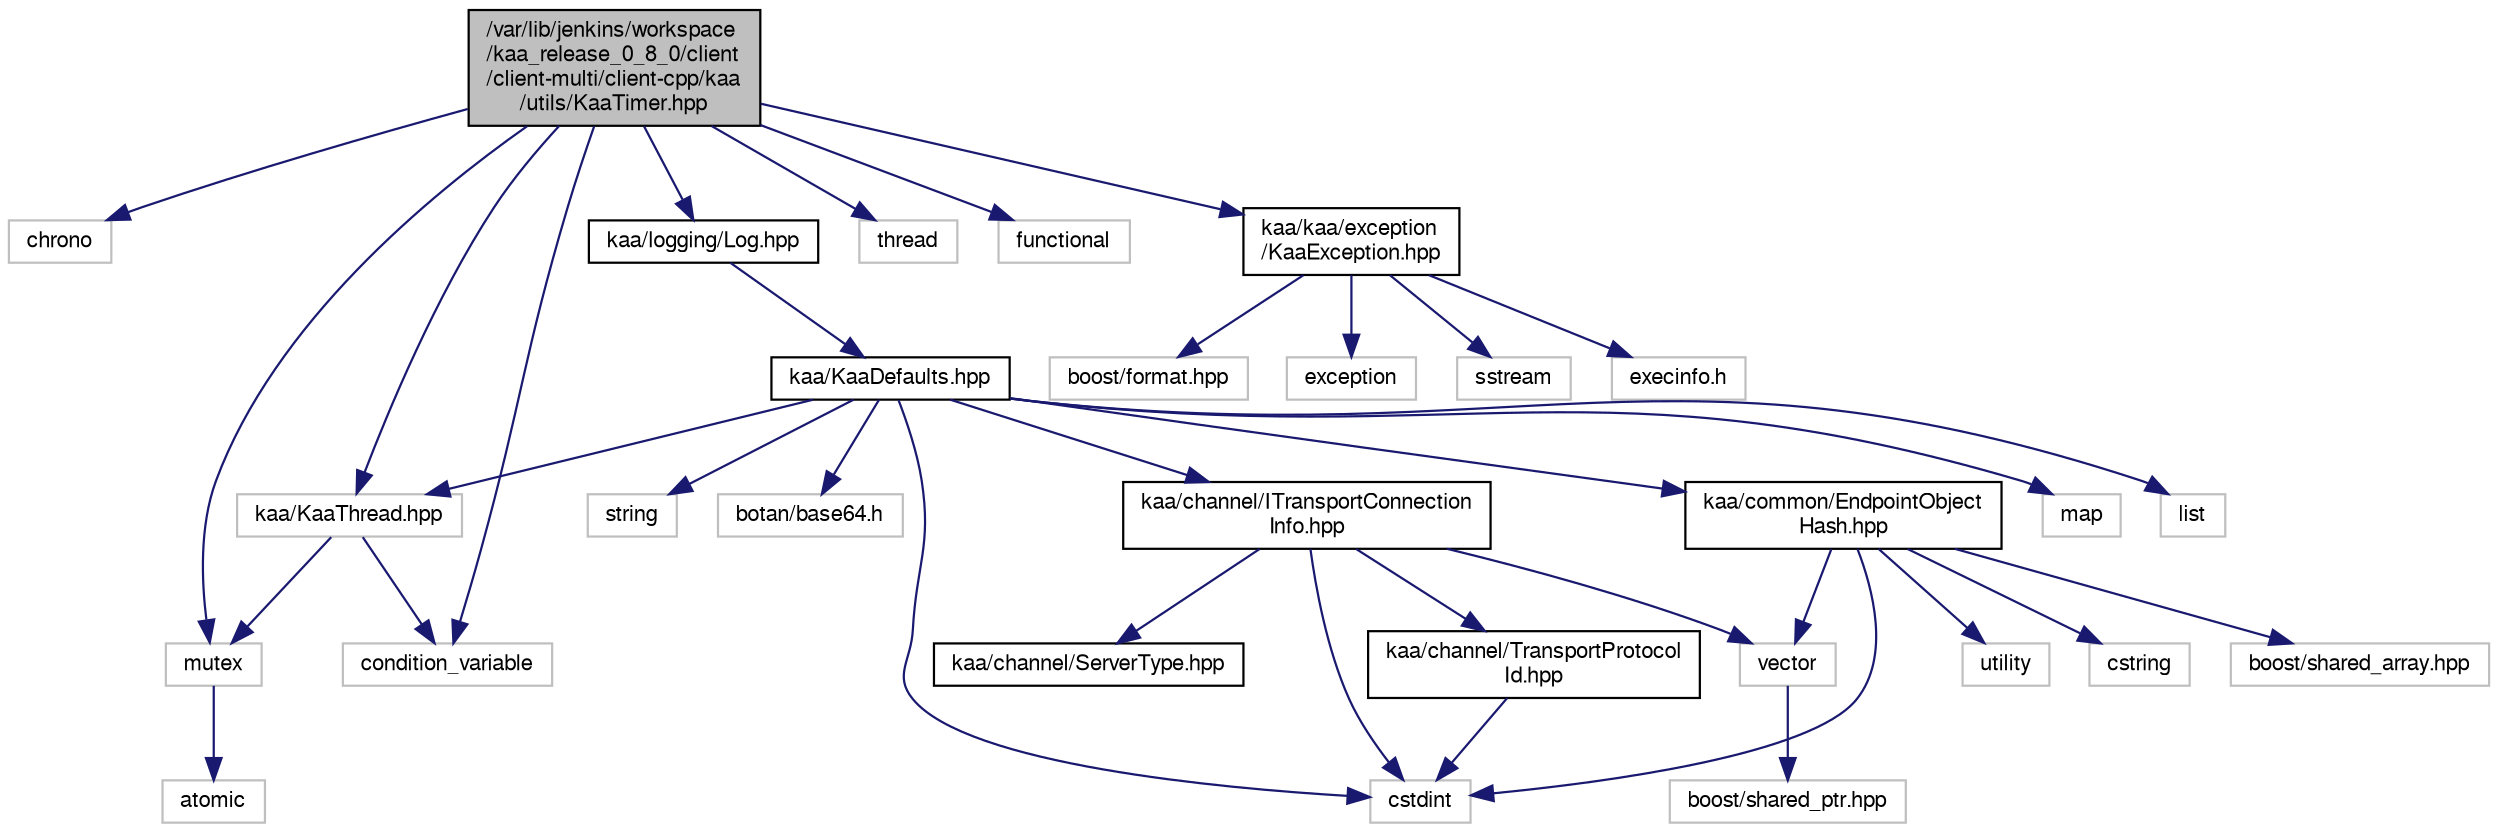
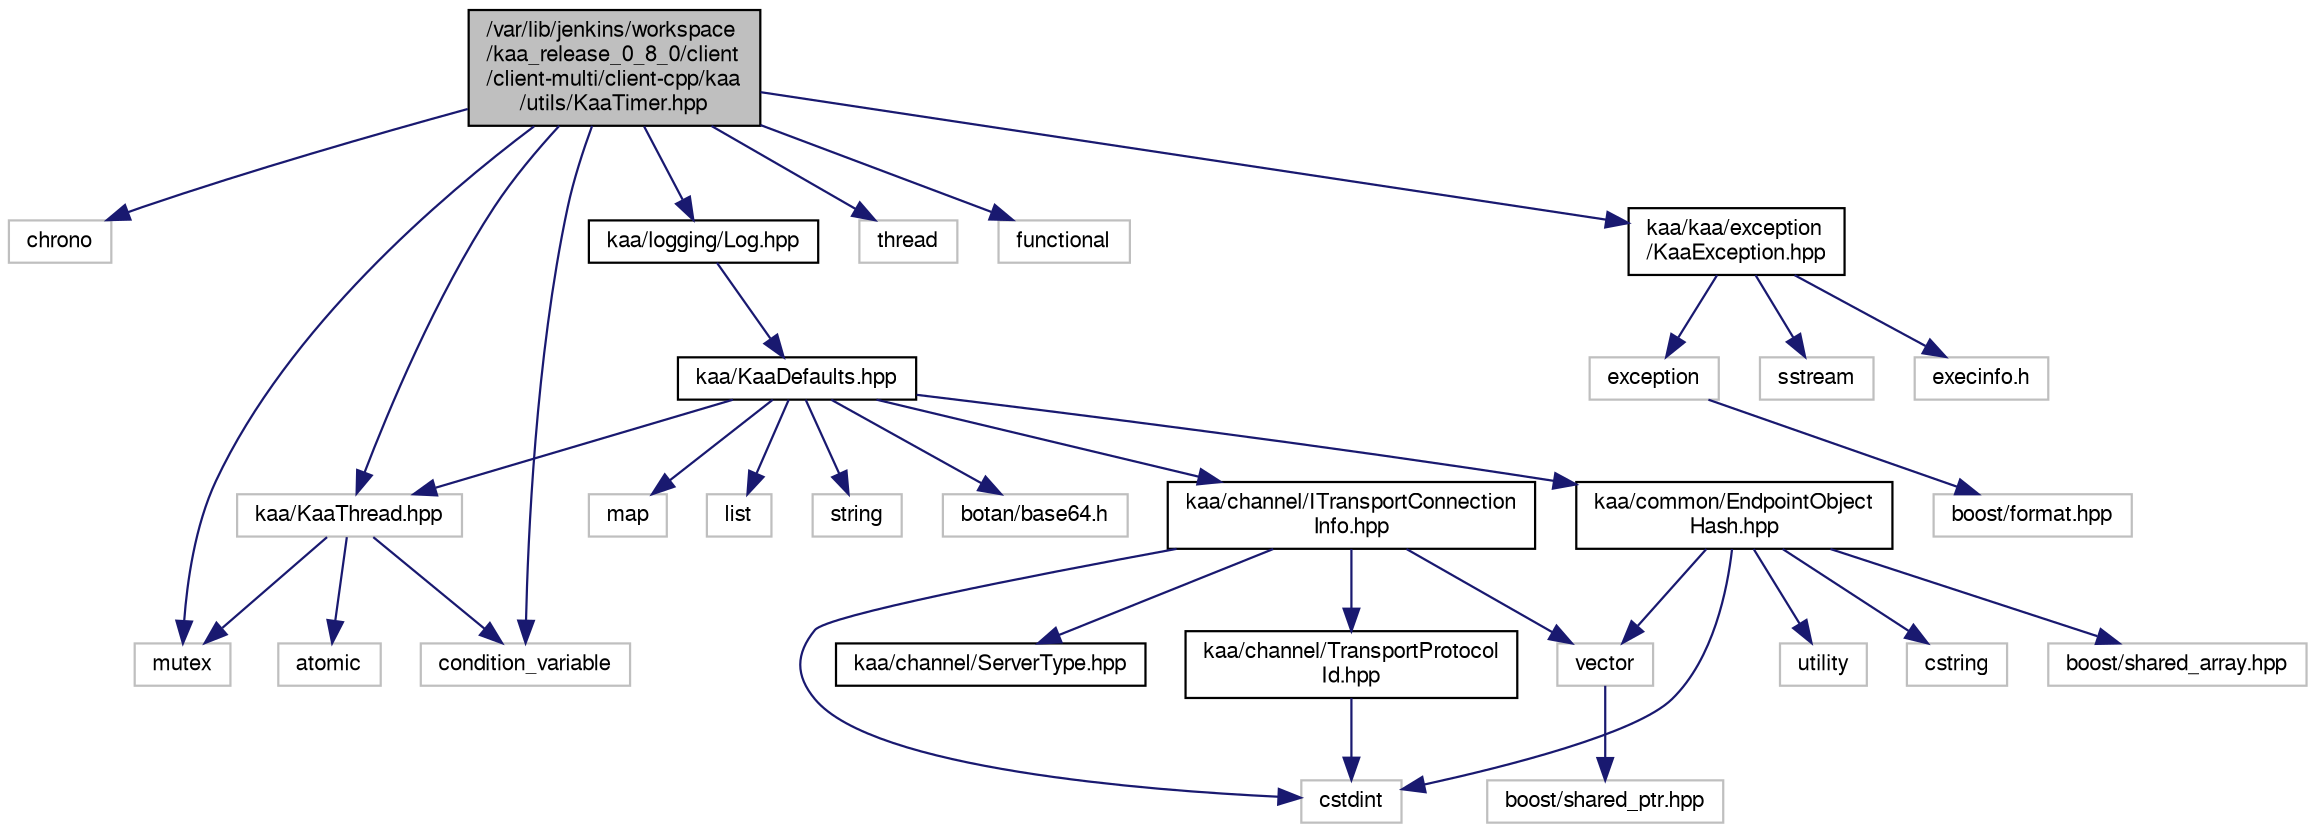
(1251, 310) -> (1833, 443)
(214, 722) -> (341, 579)
(974, 736) -> none
